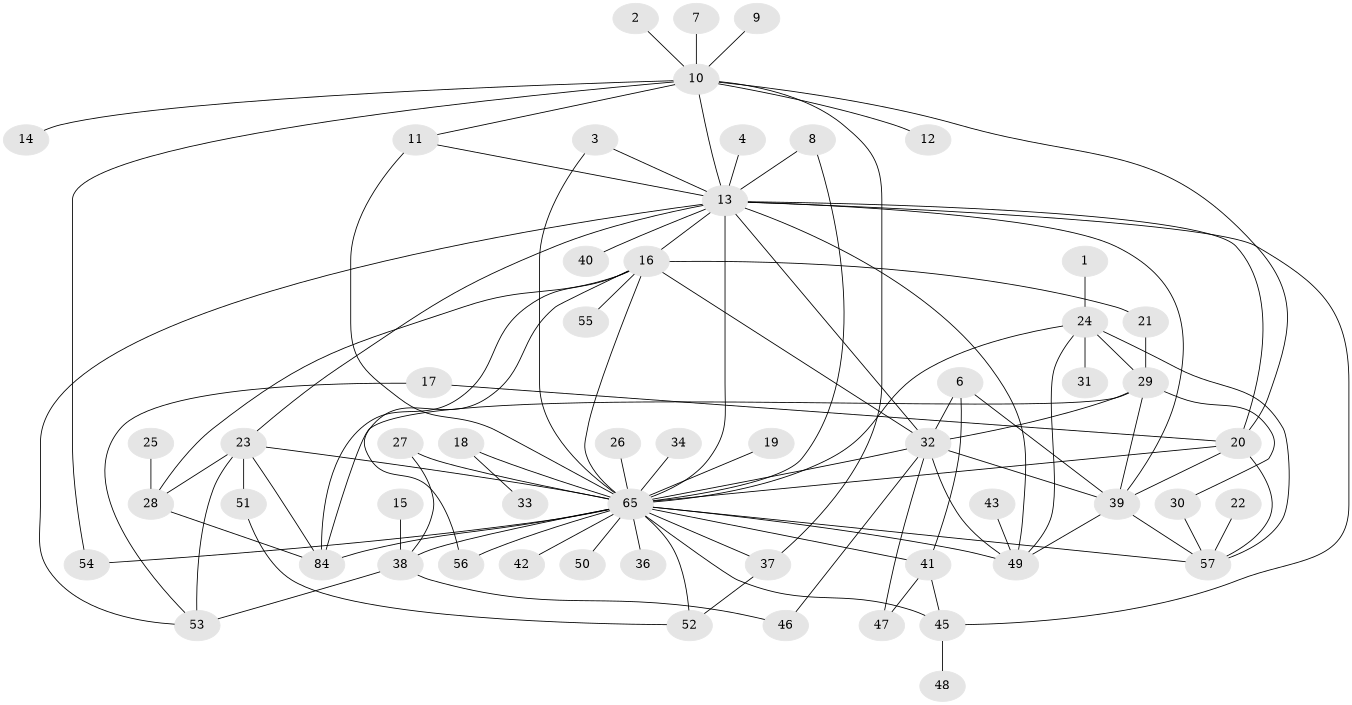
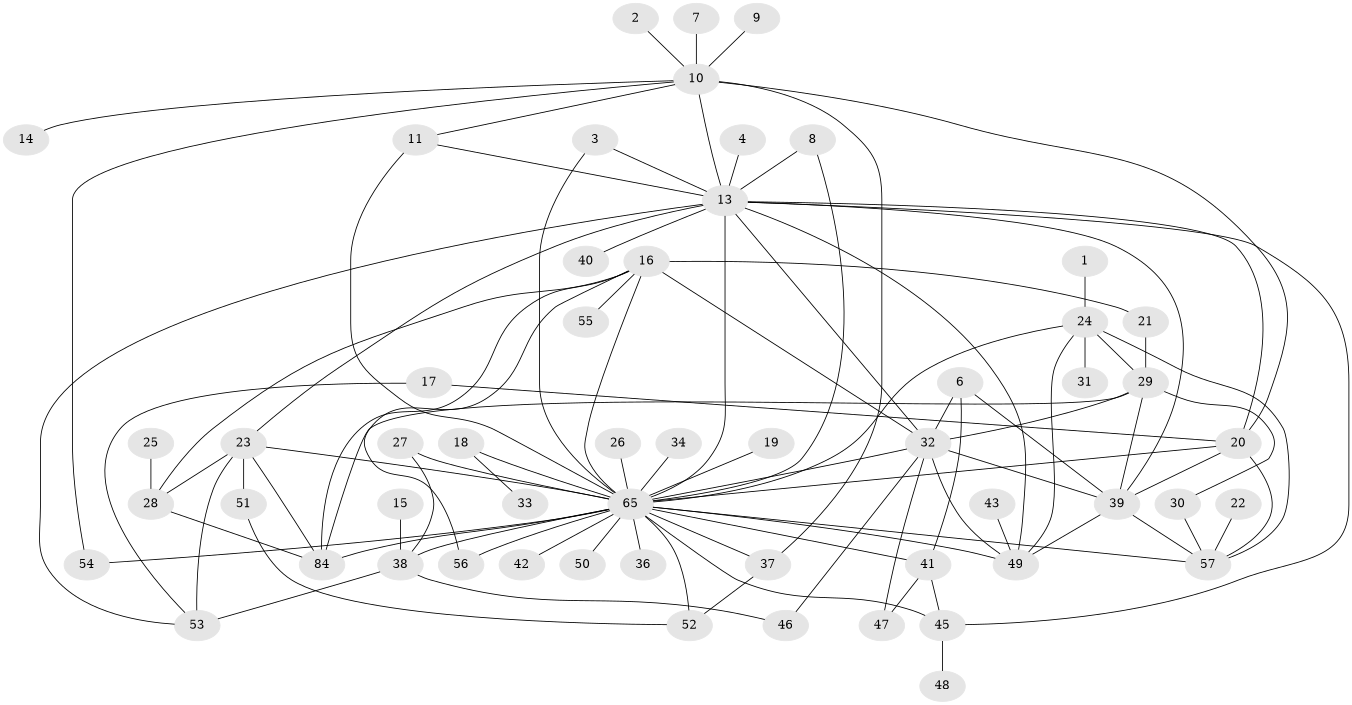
(928, 140) -> none
(686, 231) -> none
